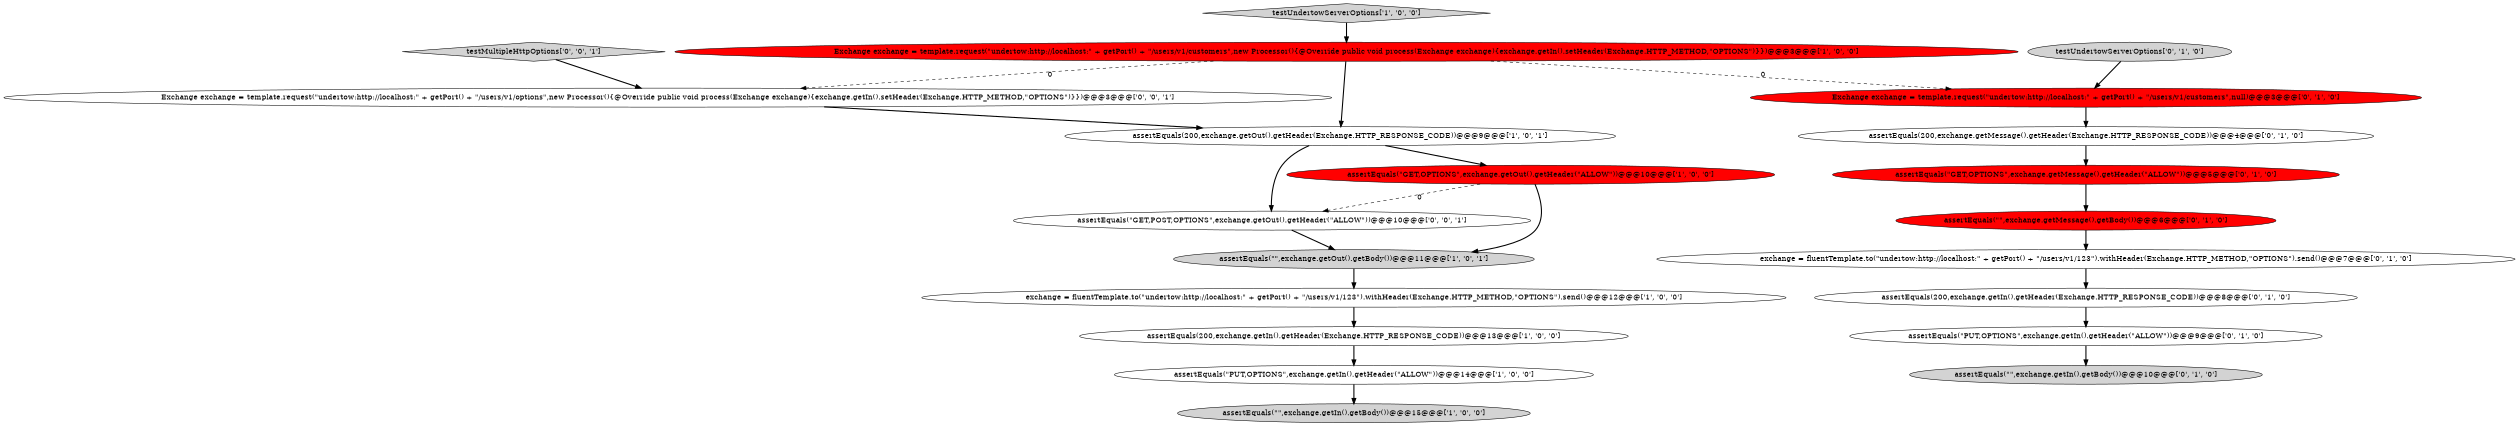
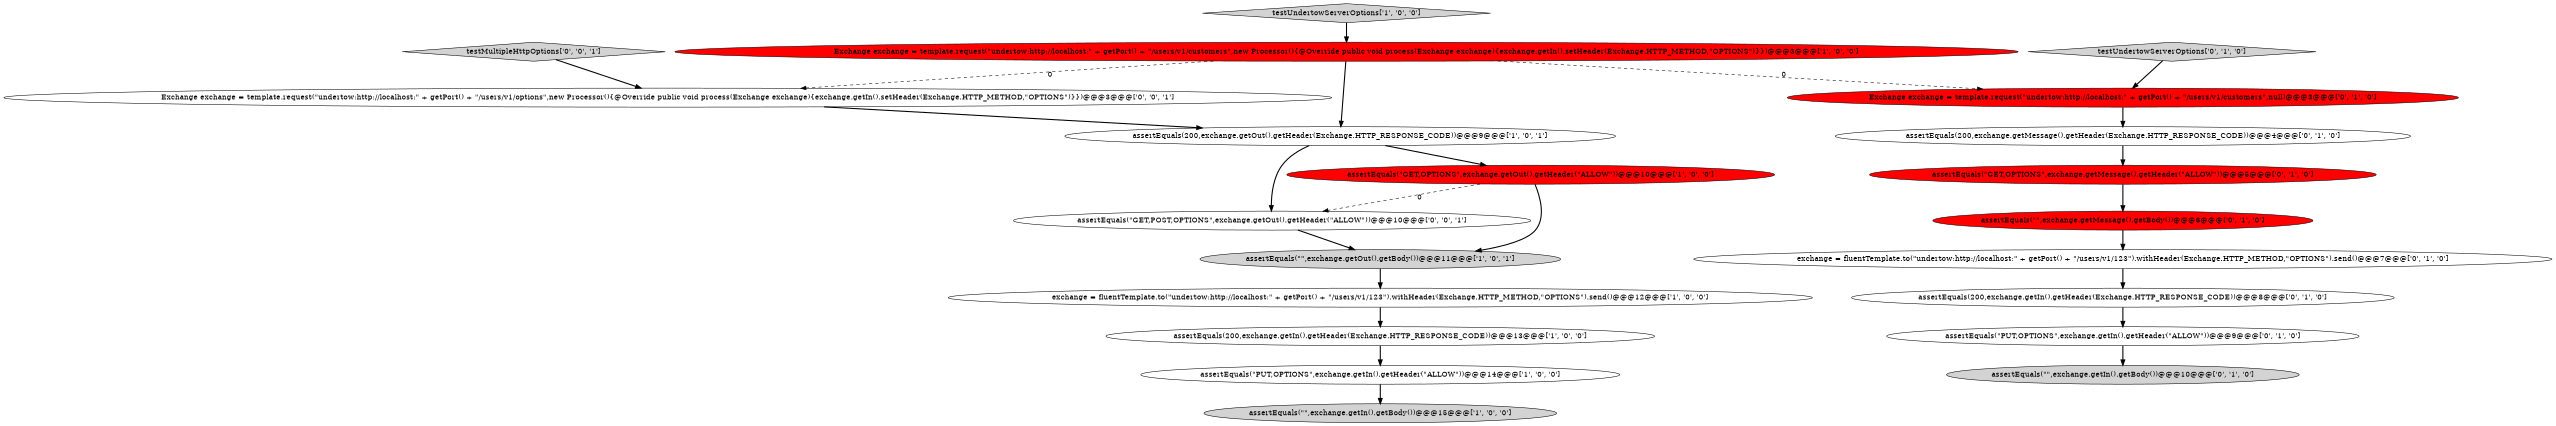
(2130, 52) -> (2172, 52)
